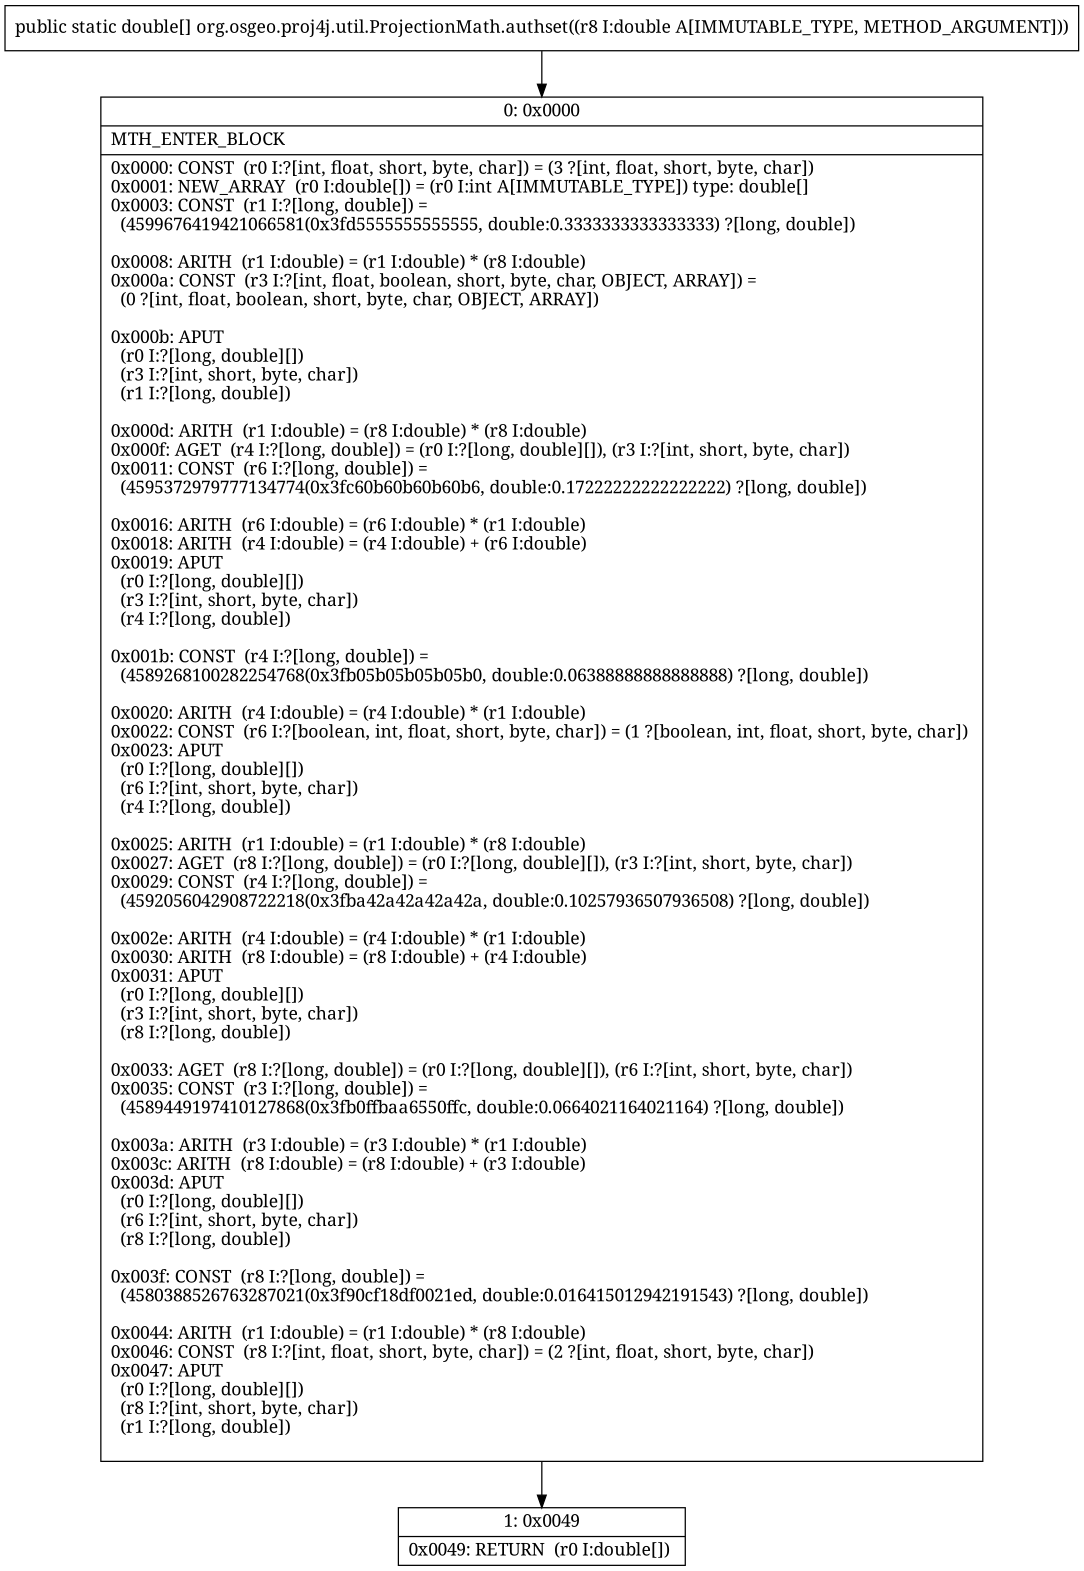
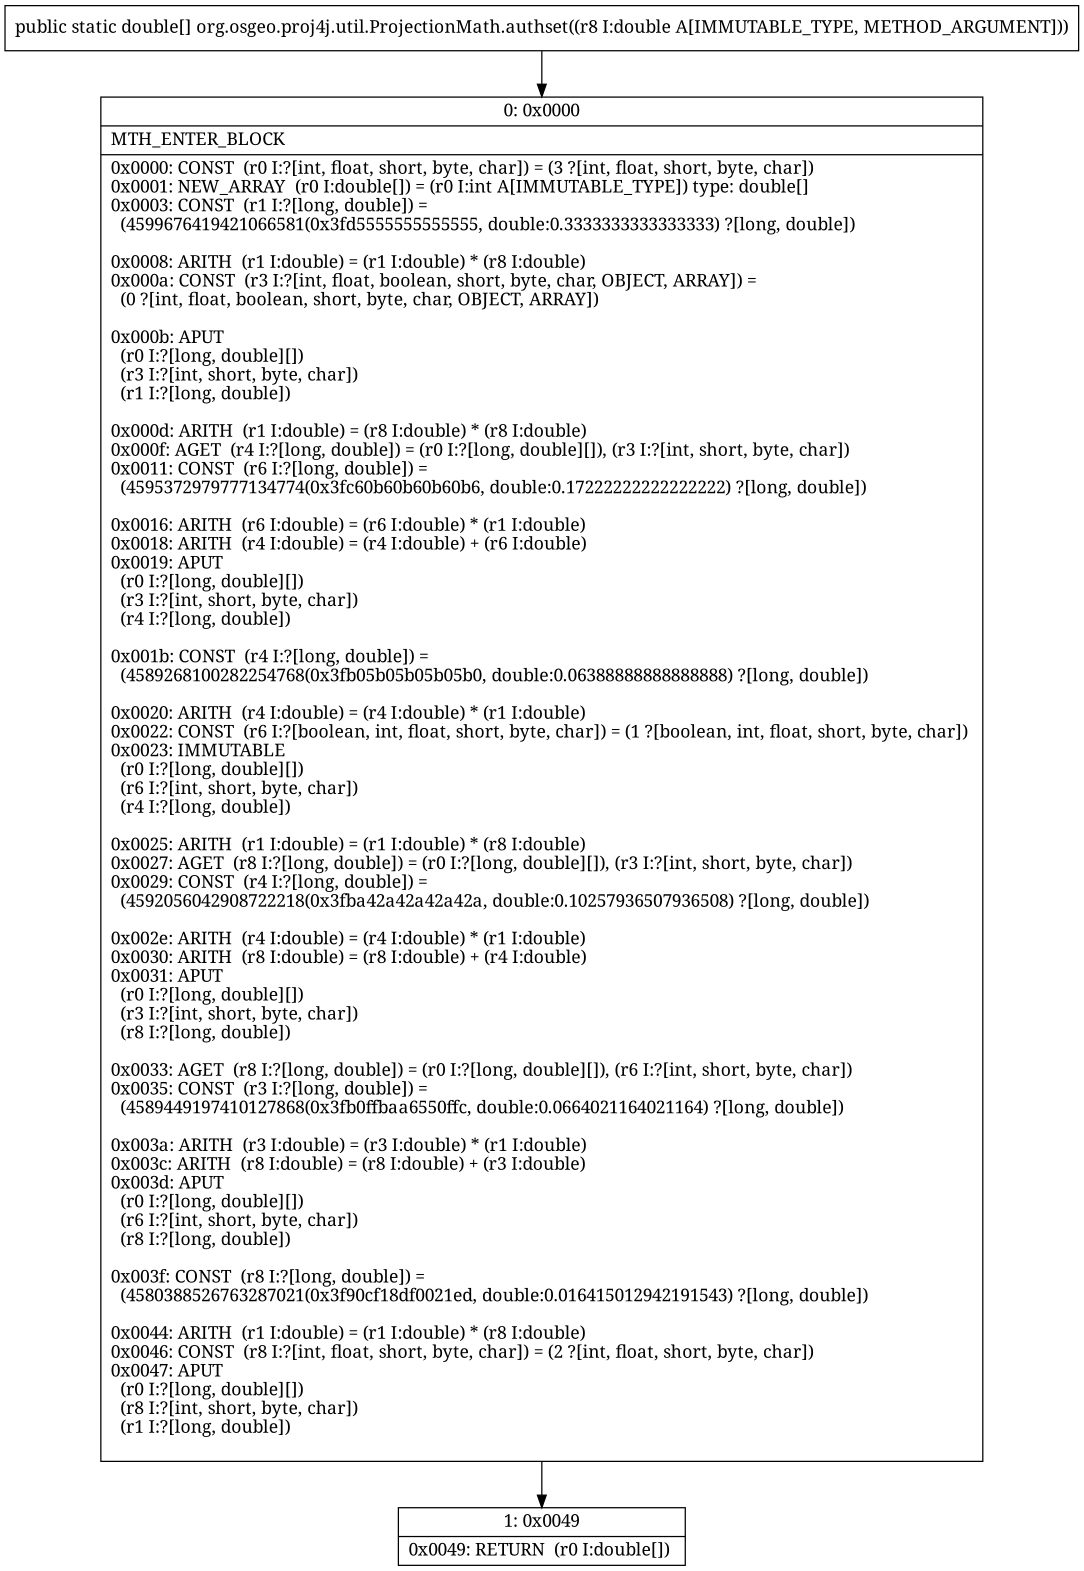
(172, 751) -> (204, 751)
